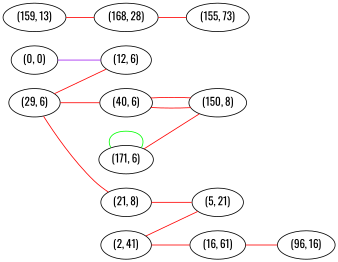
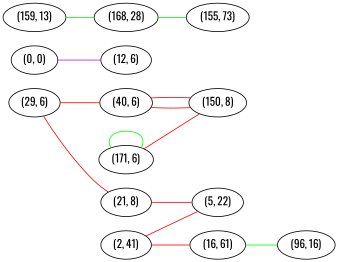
(80, 17) -> (80, 17)
(172, 17) -> (172, 17)
(80, 81) -> none
(218, 202) -> (218, 202)
(261, 245) -> (261, 245)
